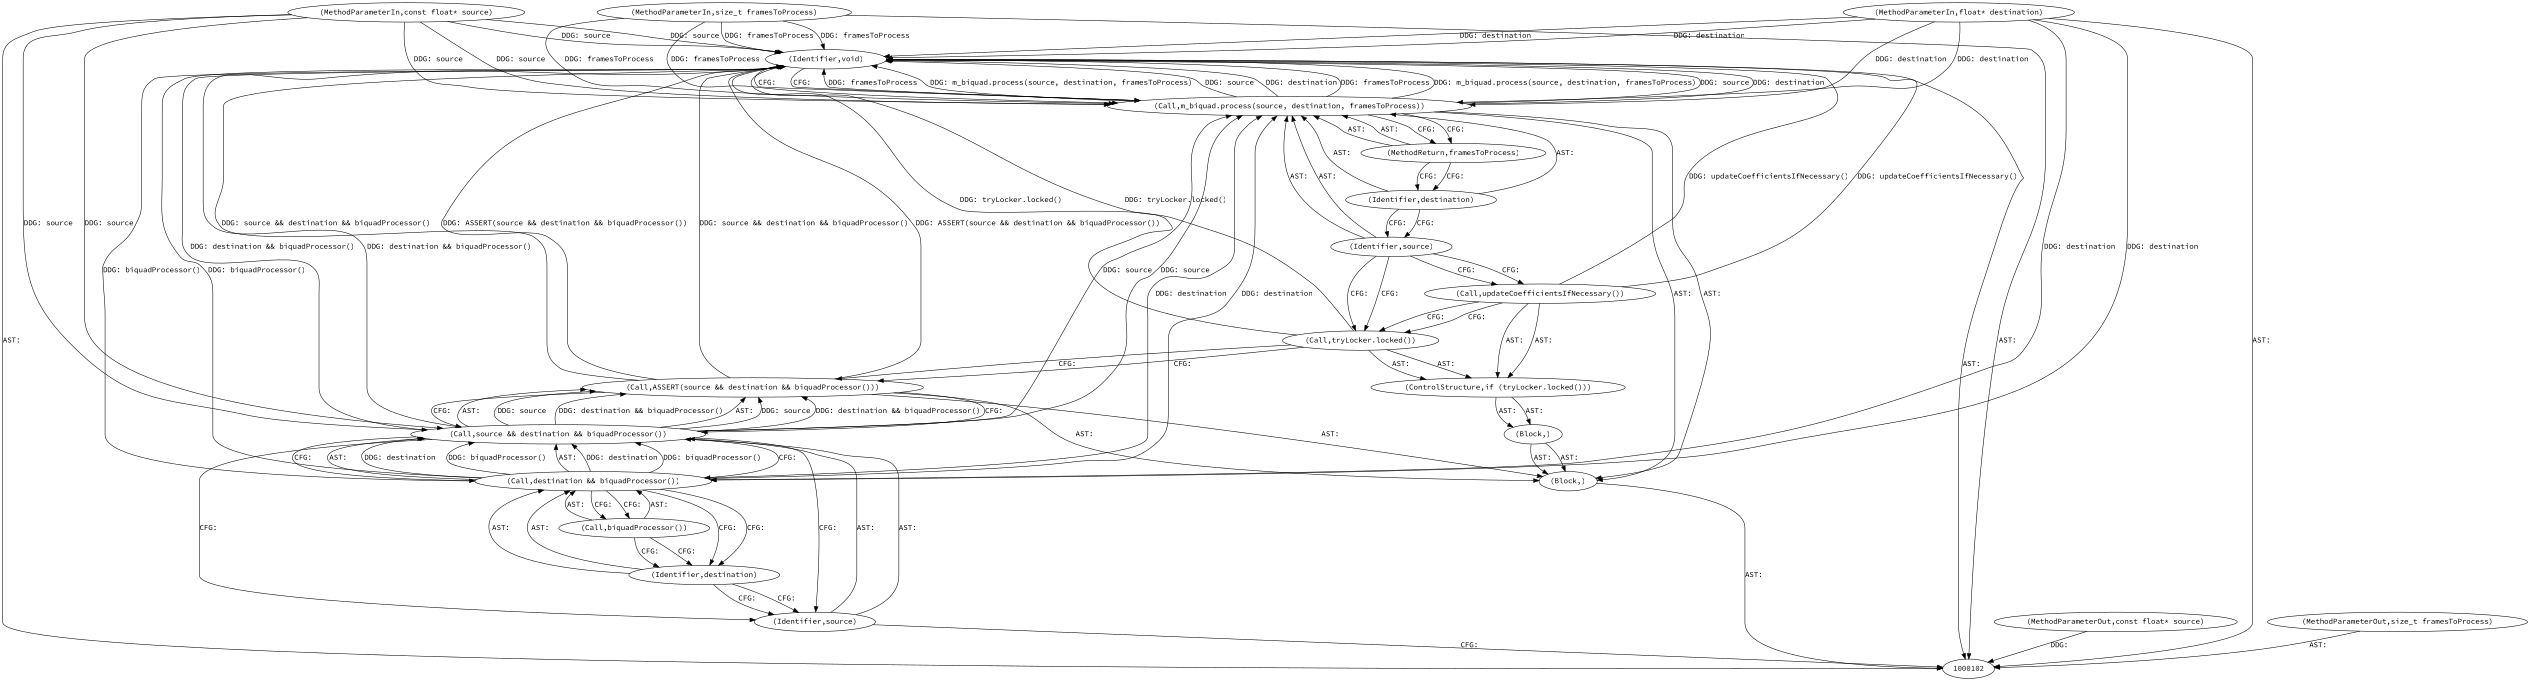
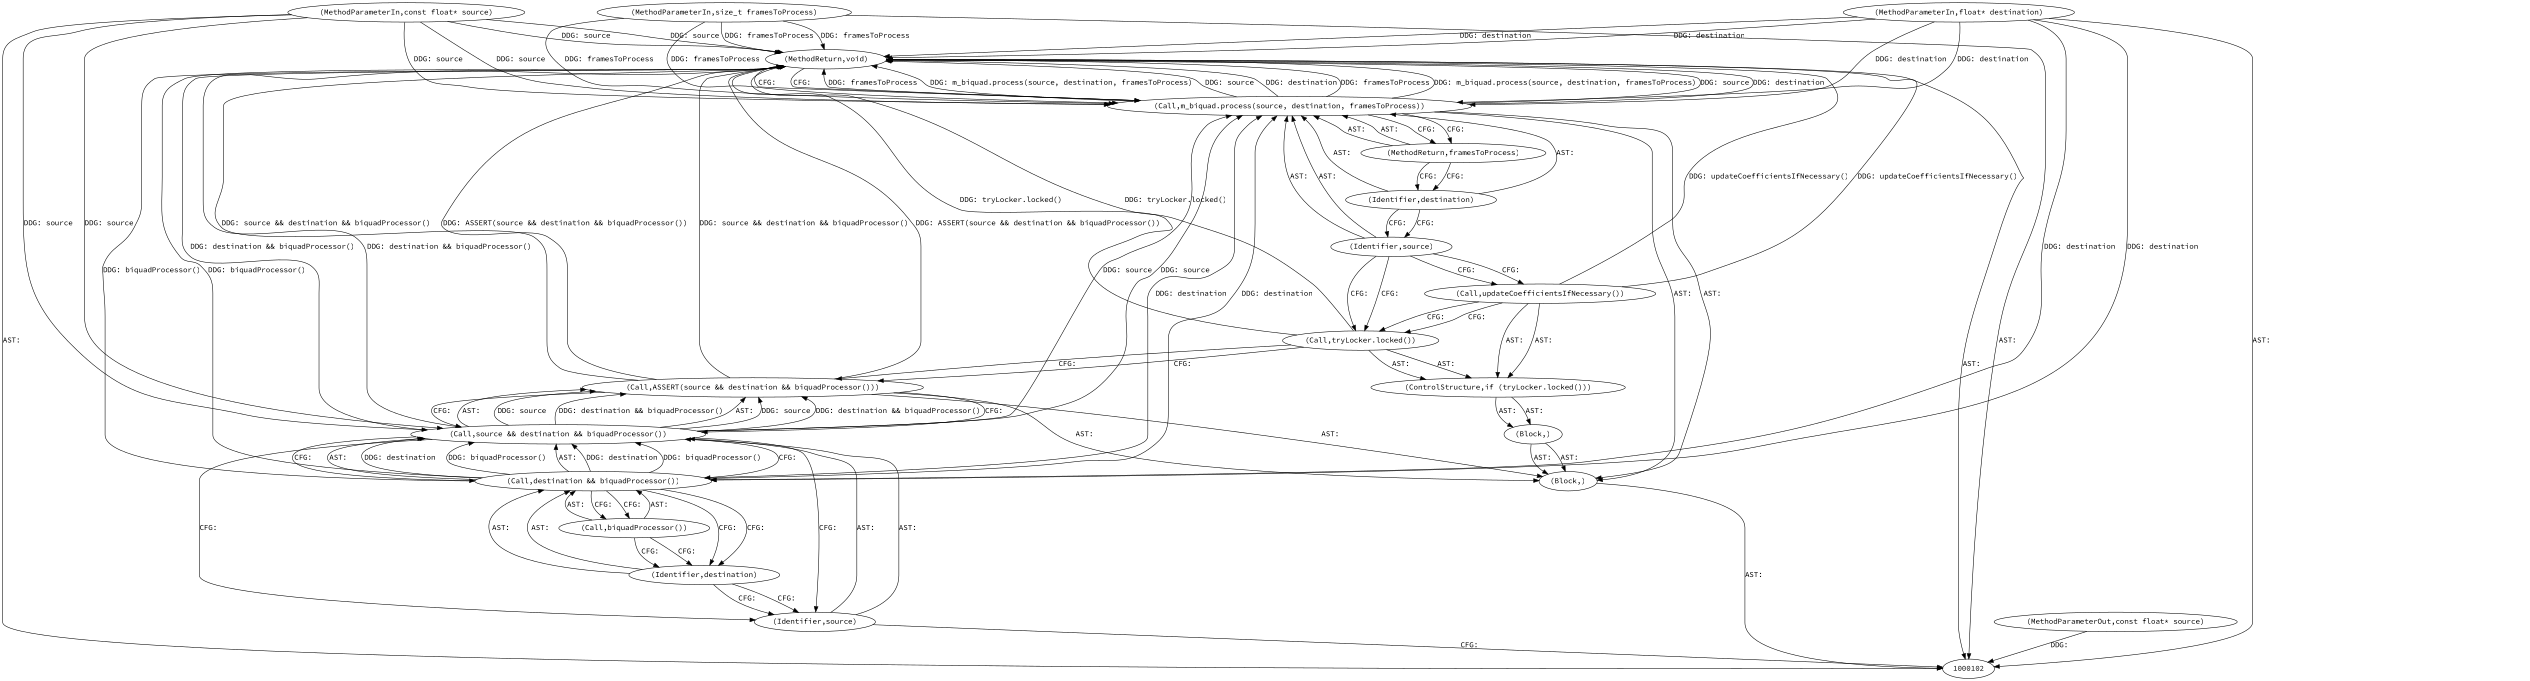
(826, 59) -> (826, 59)
(2398, 622) -> none
